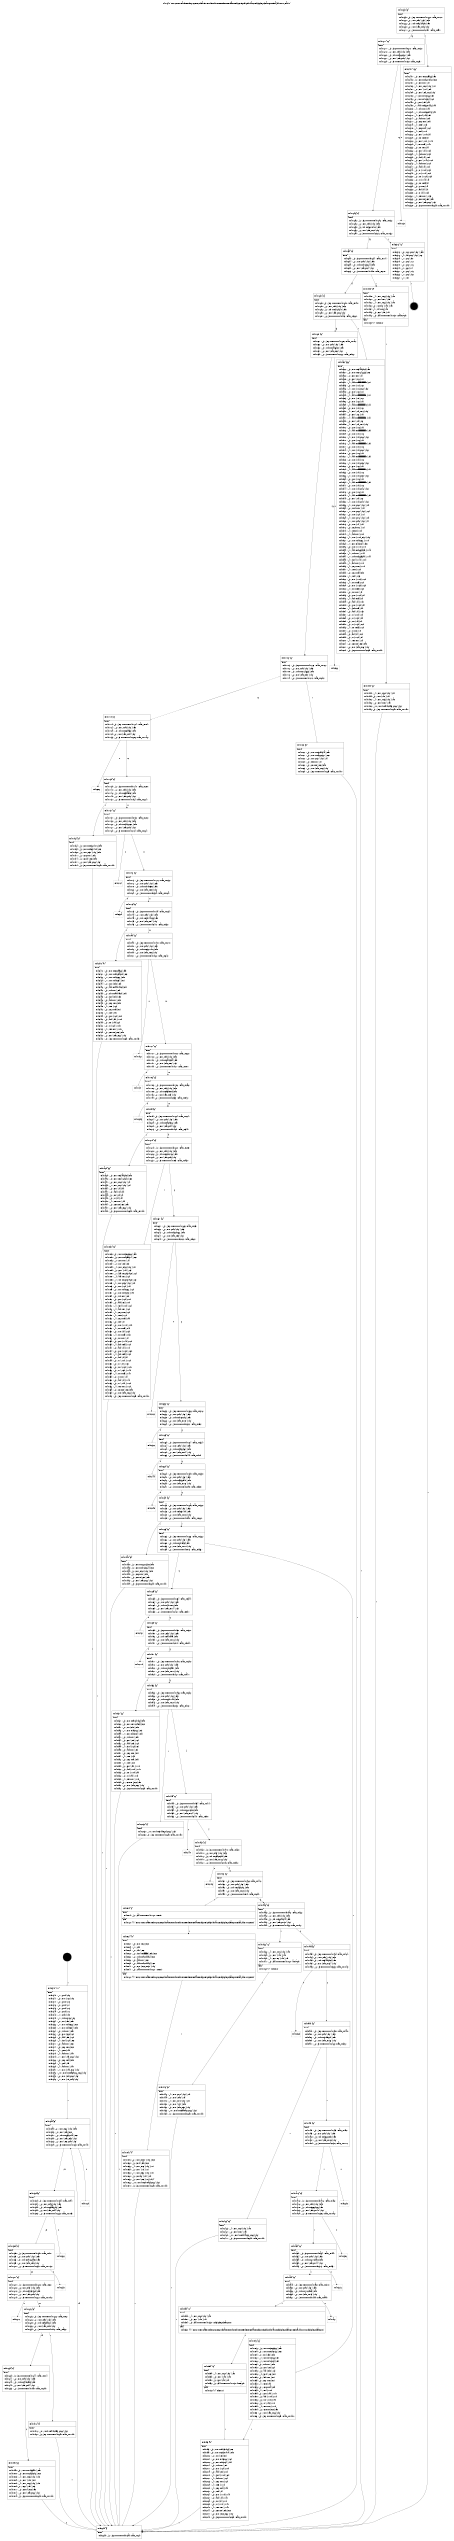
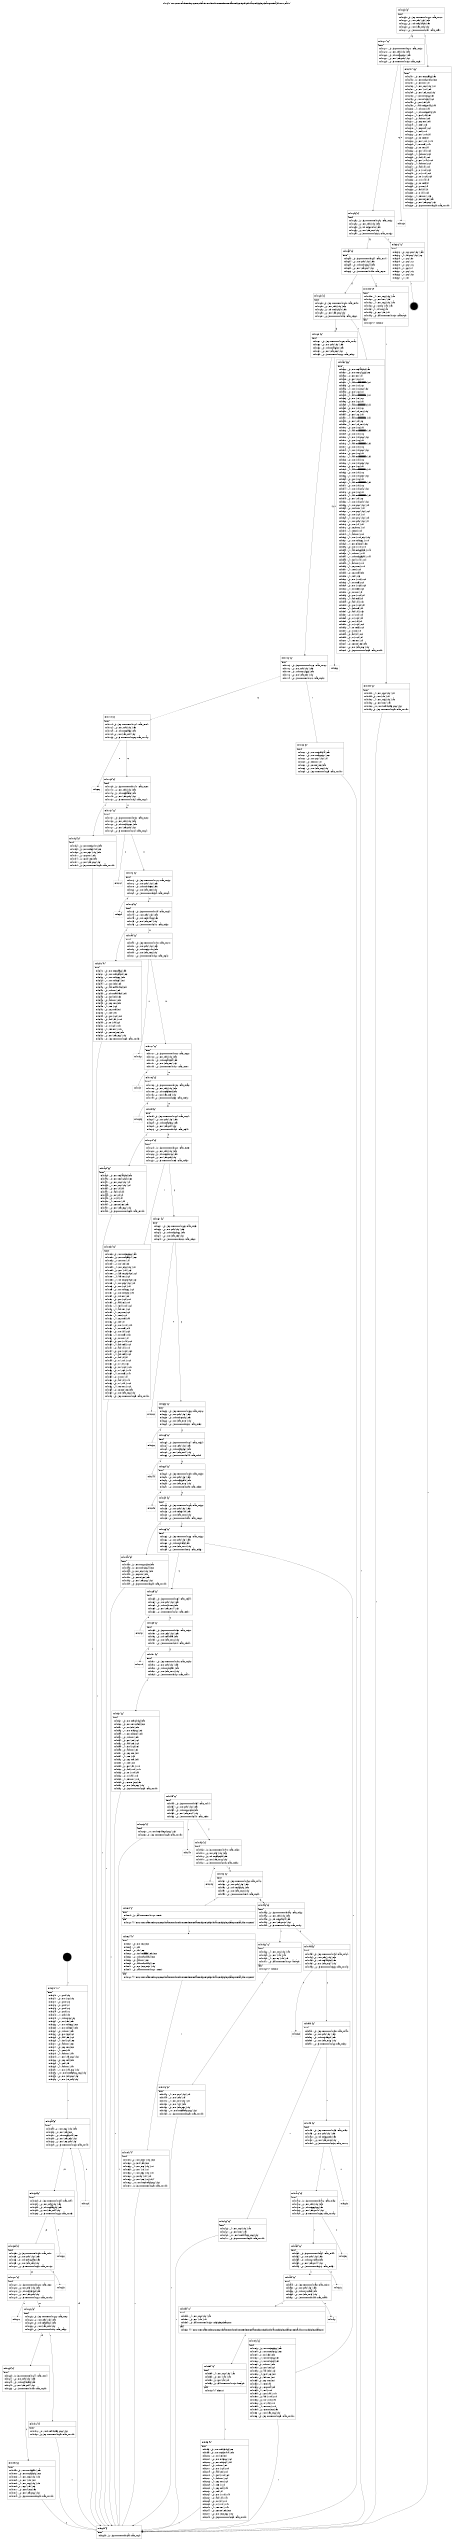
(169, 1696) -> none
(248, 2429) -> (250, 2520)
